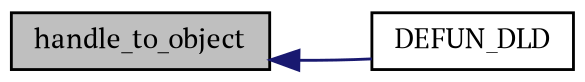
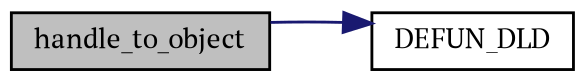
(336, 60) -> (307, 22)
